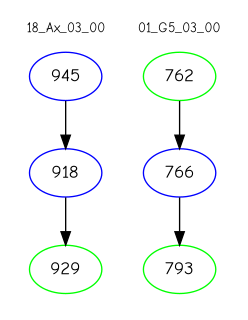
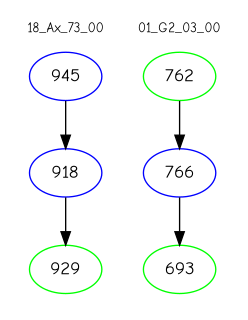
(66, 29) -> (66, 29)
(180, 29) -> (180, 29)
(180, 269) -> (180, 269)
